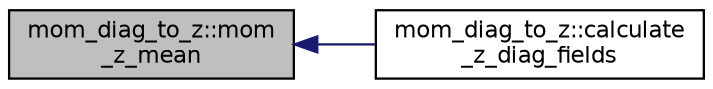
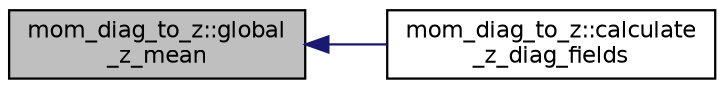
(151, 44) -> (157, 44)
